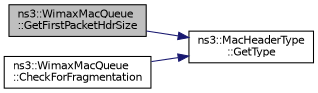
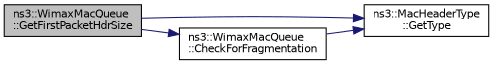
none -> (155, 31)
